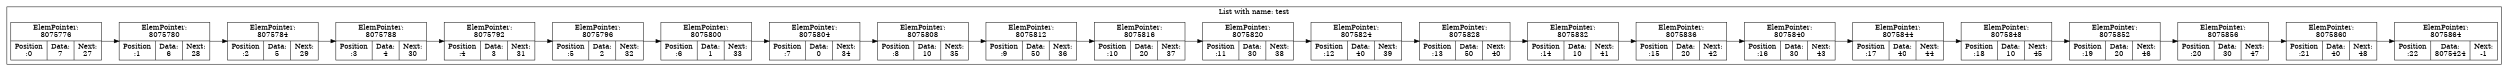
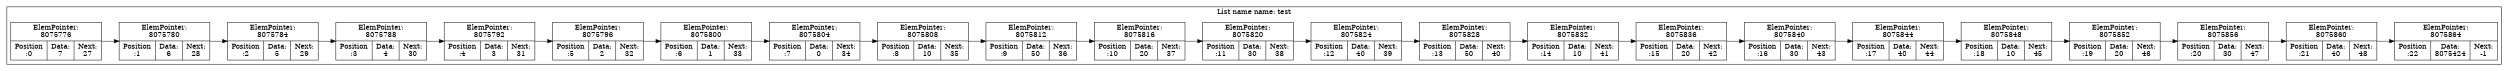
(1254, 13) -> (1254, 13)
